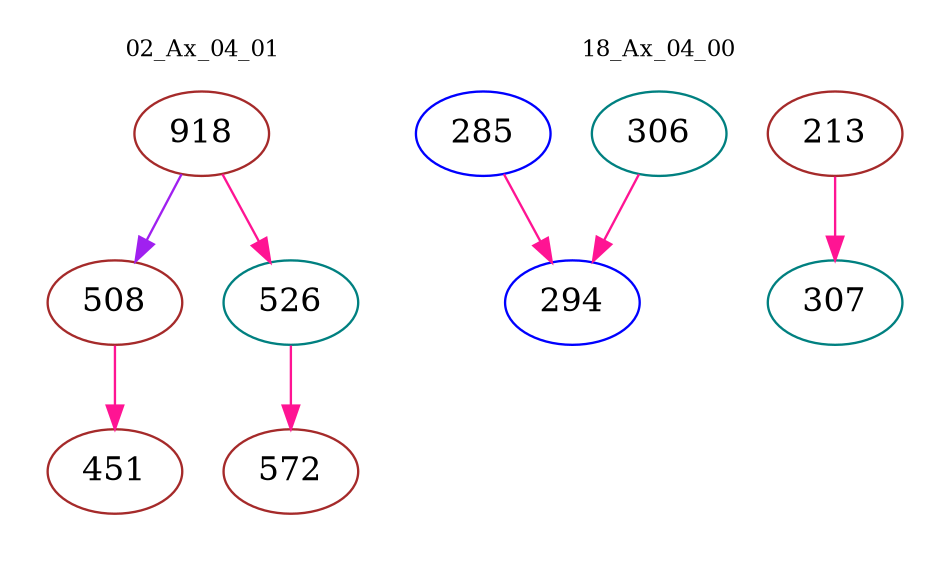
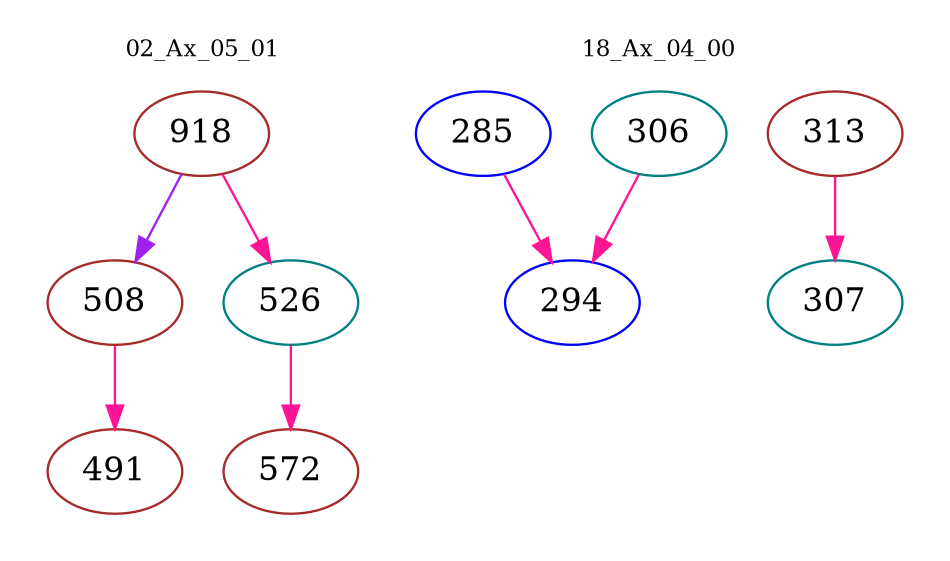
(203, 50) -> (203, 50)
(835, 134) -> (835, 134)
(115, 472) -> (115, 472)
